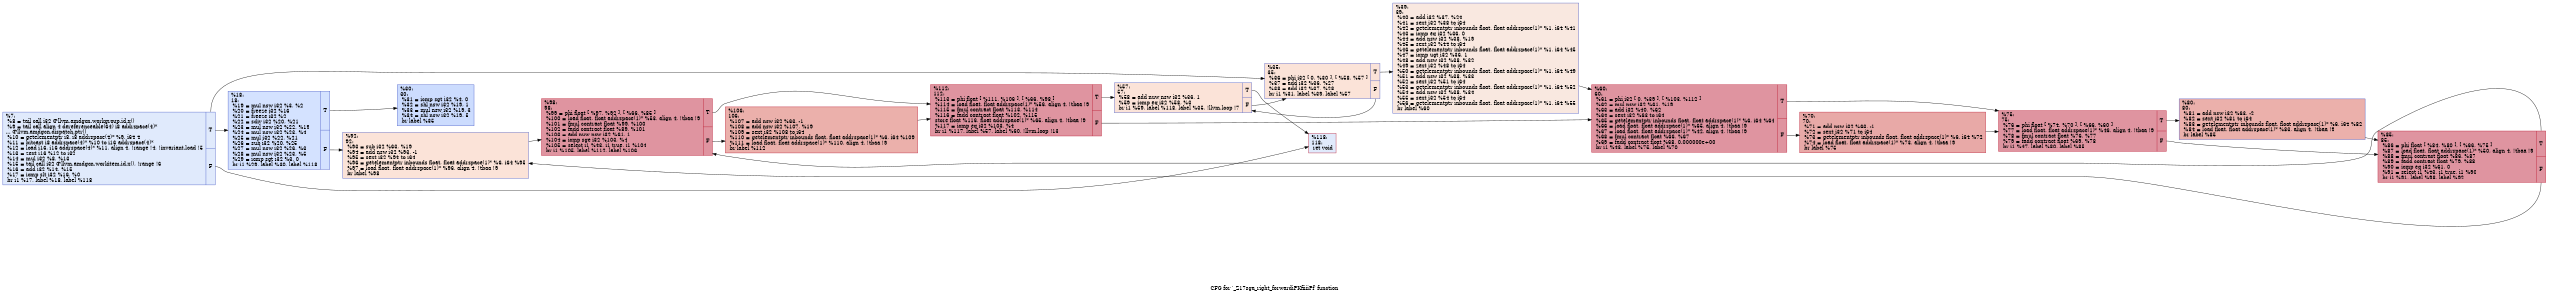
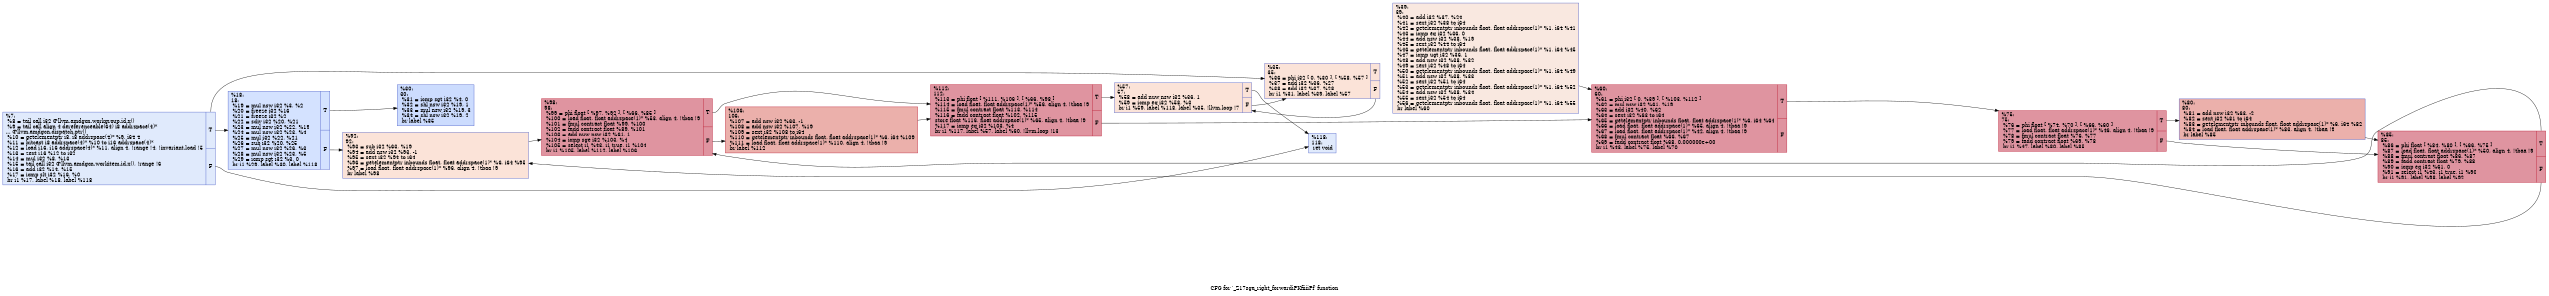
(1385, 72) -> none
(435, 116) -> (435, 116)
(1893, 132) -> none
(1322, 143) -> (1322, 143)
